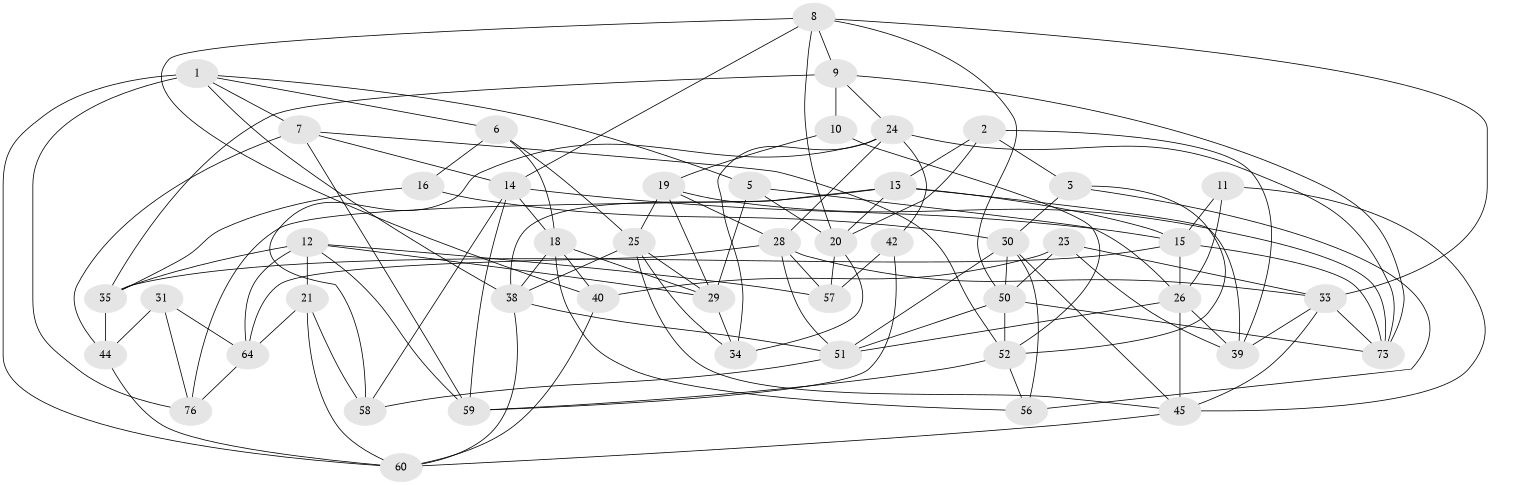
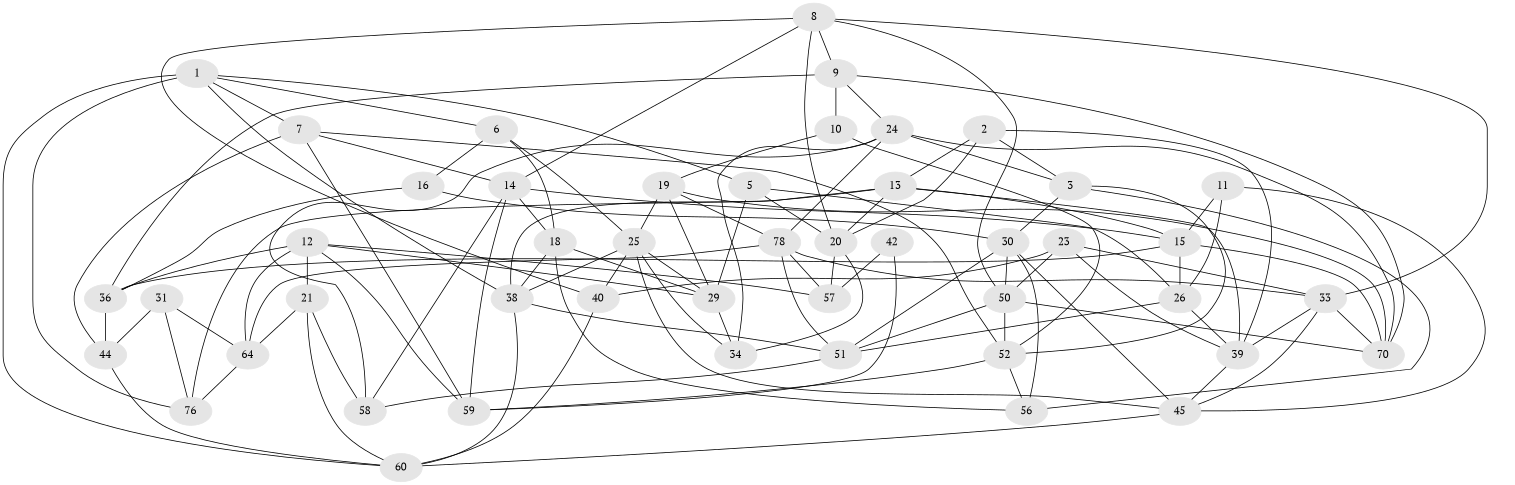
(926, 184) -> (981, 158)
(780, 242) -> (780, 242)
(577, 271) -> (613, 275)
(106, 299) -> (106, 299)
(1180, 355) -> (1209, 383)
(1383, 355) -> (1383, 355)
